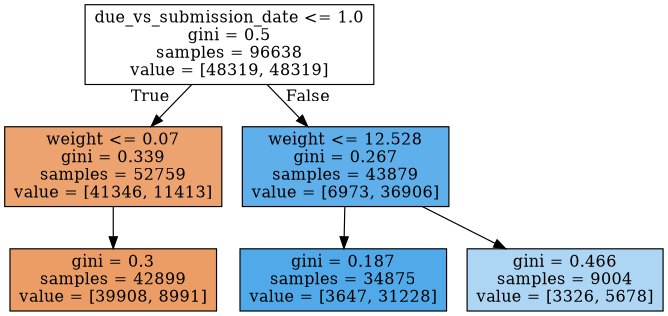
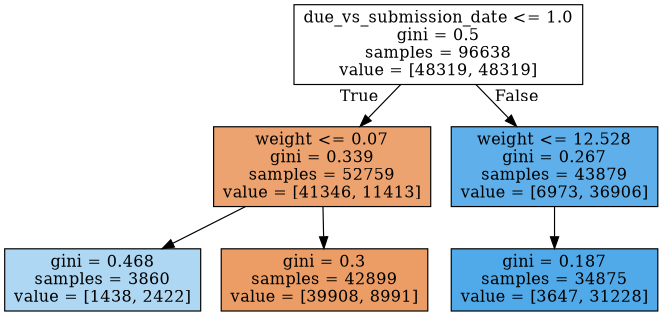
none -> (103, 280)
(565, 280) -> none
